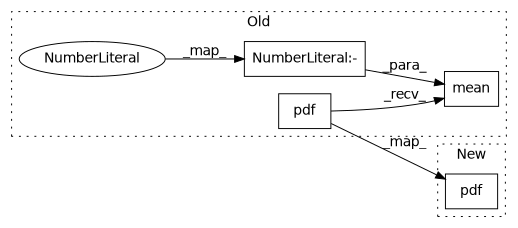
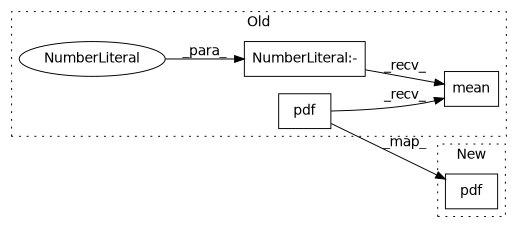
(205, 52) -> (205, 52)
(405, 66) -> (405, 66)
